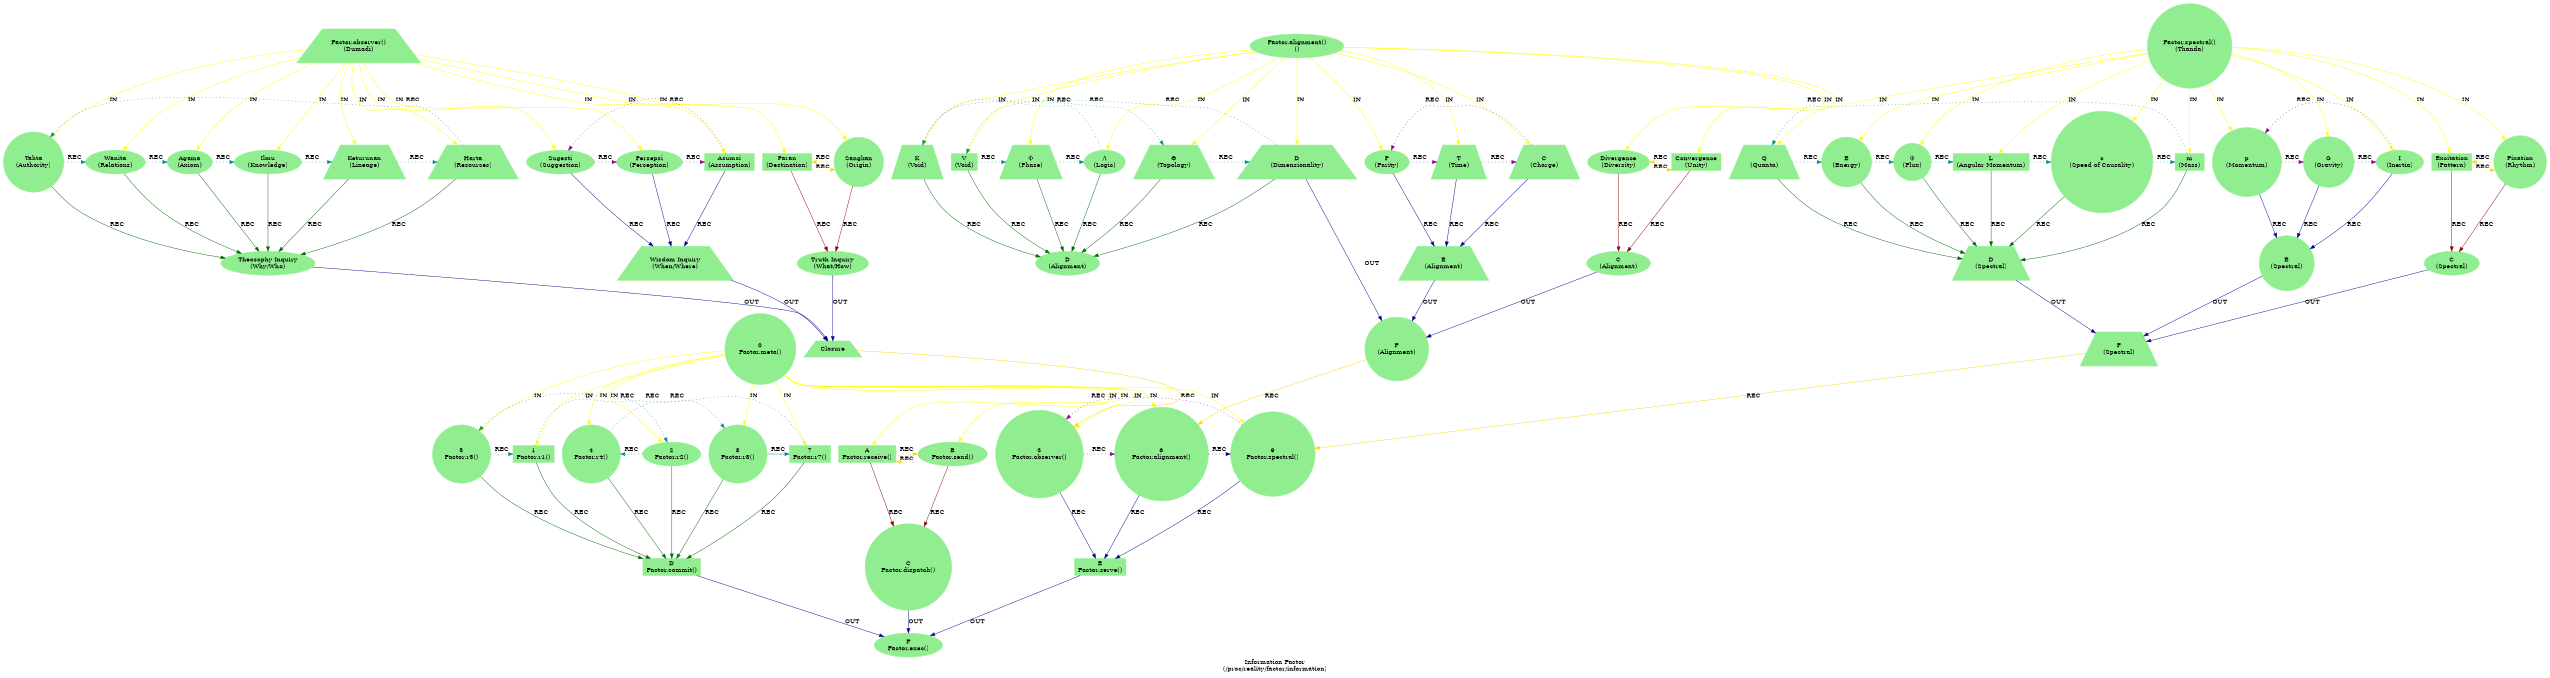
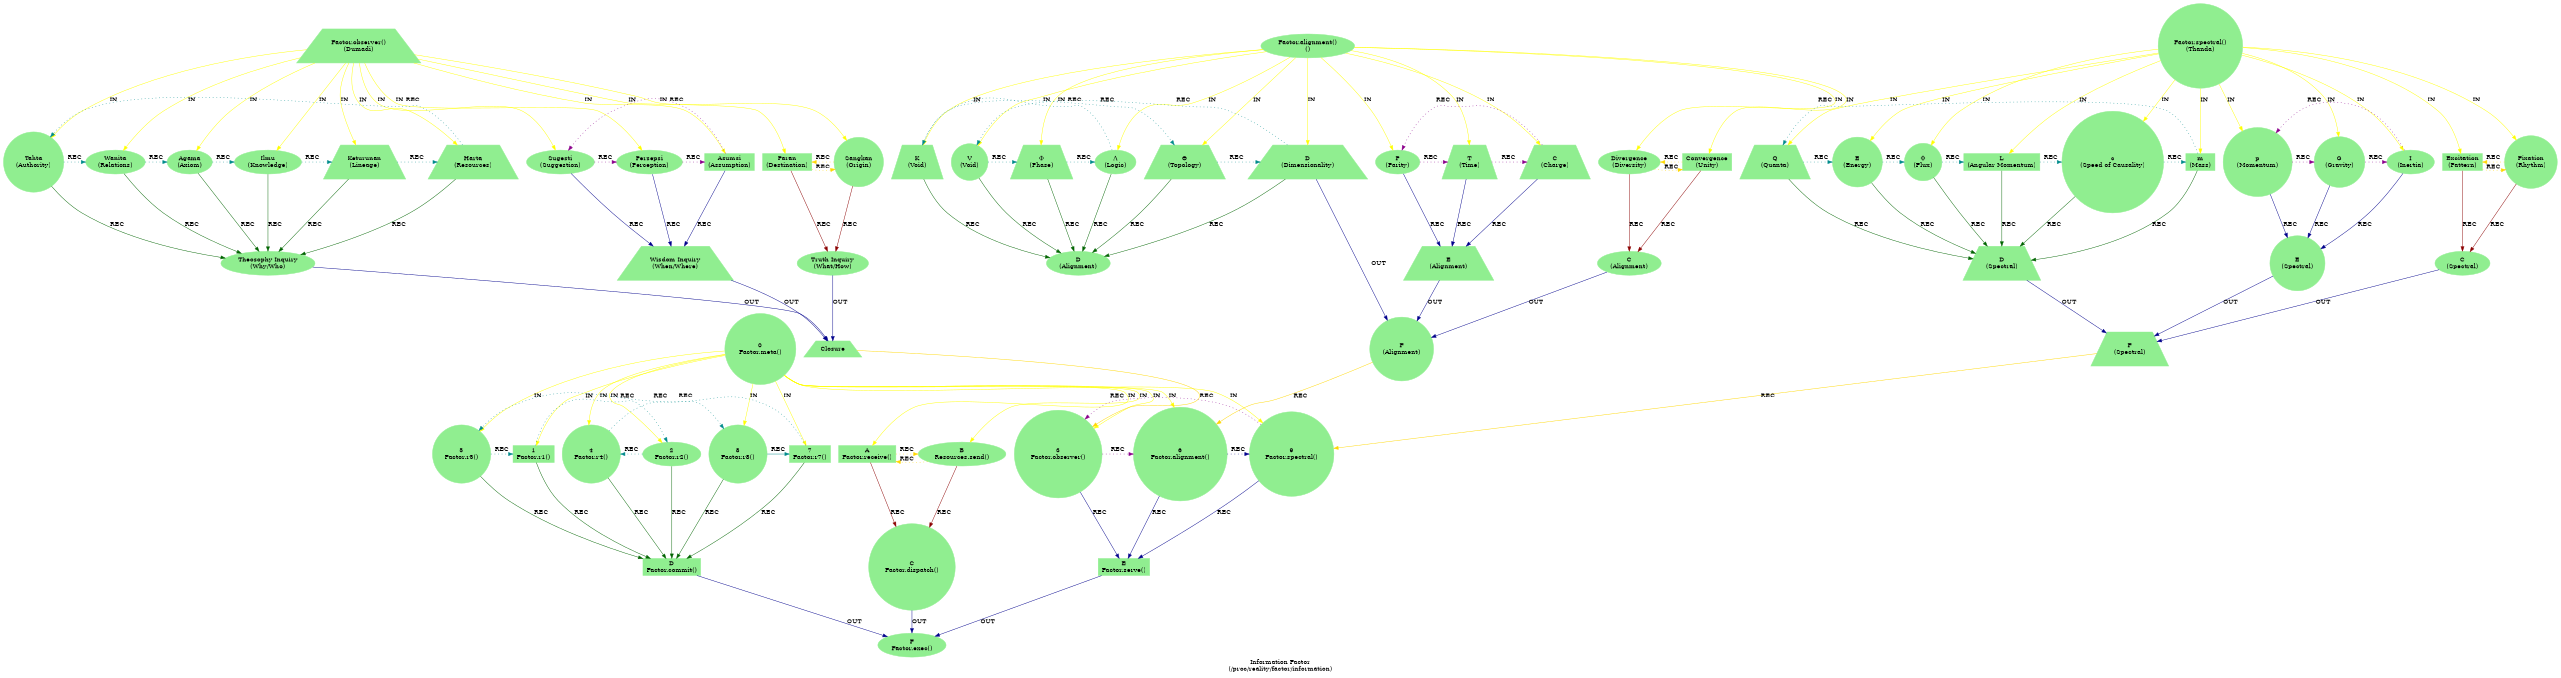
(964, 162) -> (970, 162)
(953, 454) -> (962, 454)
